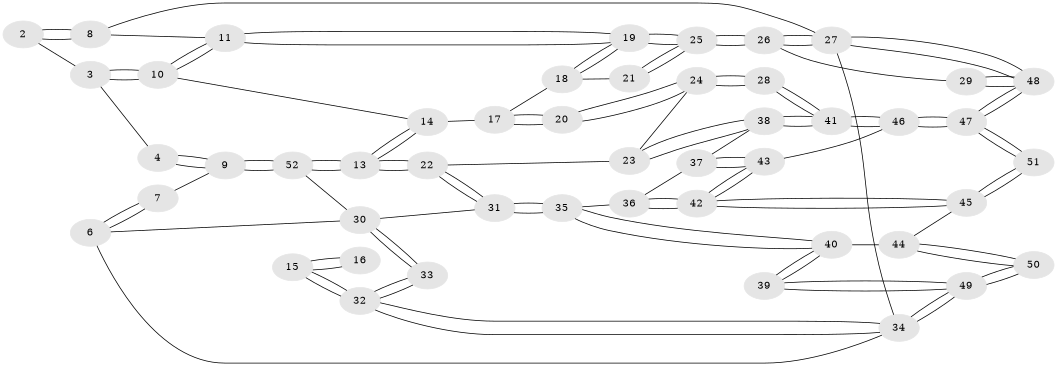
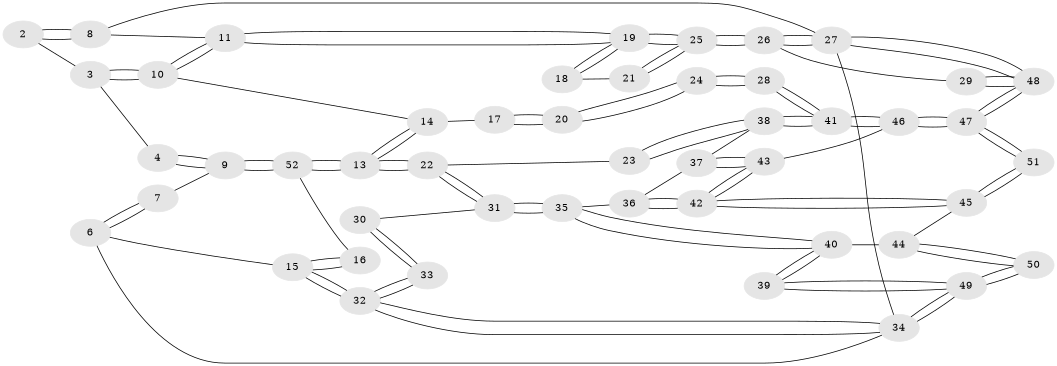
(529, 100) -> none
(663, 121) -> none
(326, 193) -> (322, 215)
(225, 226) -> (191, 253)
